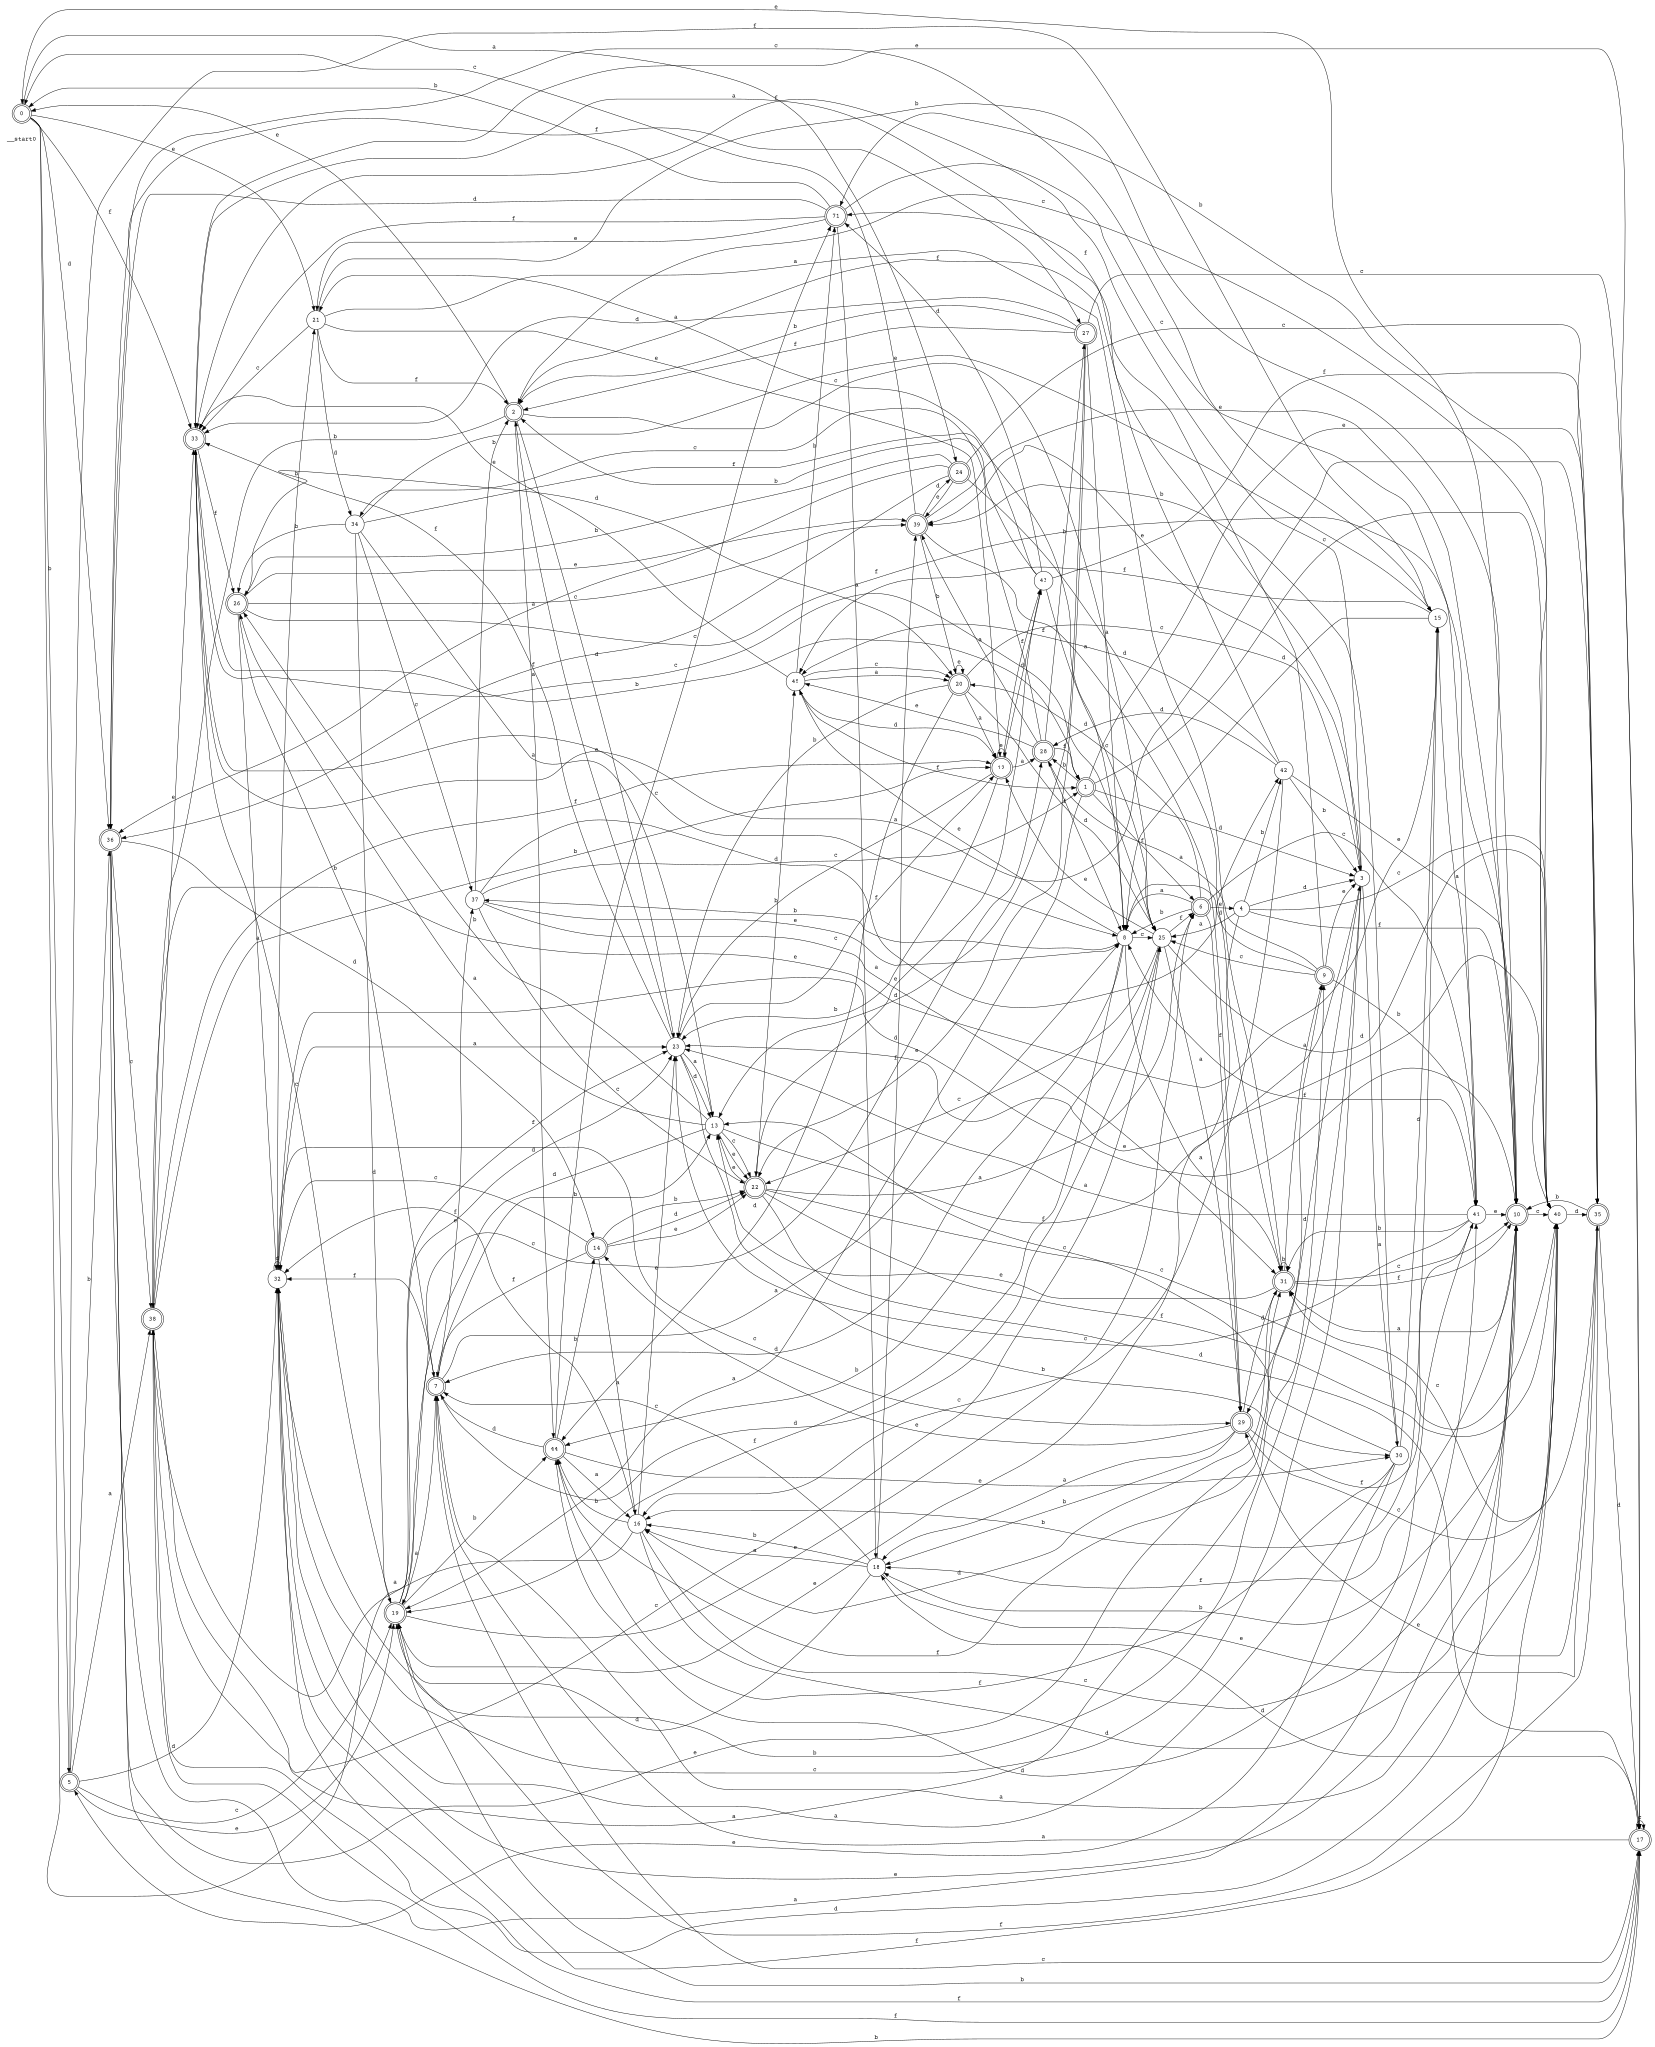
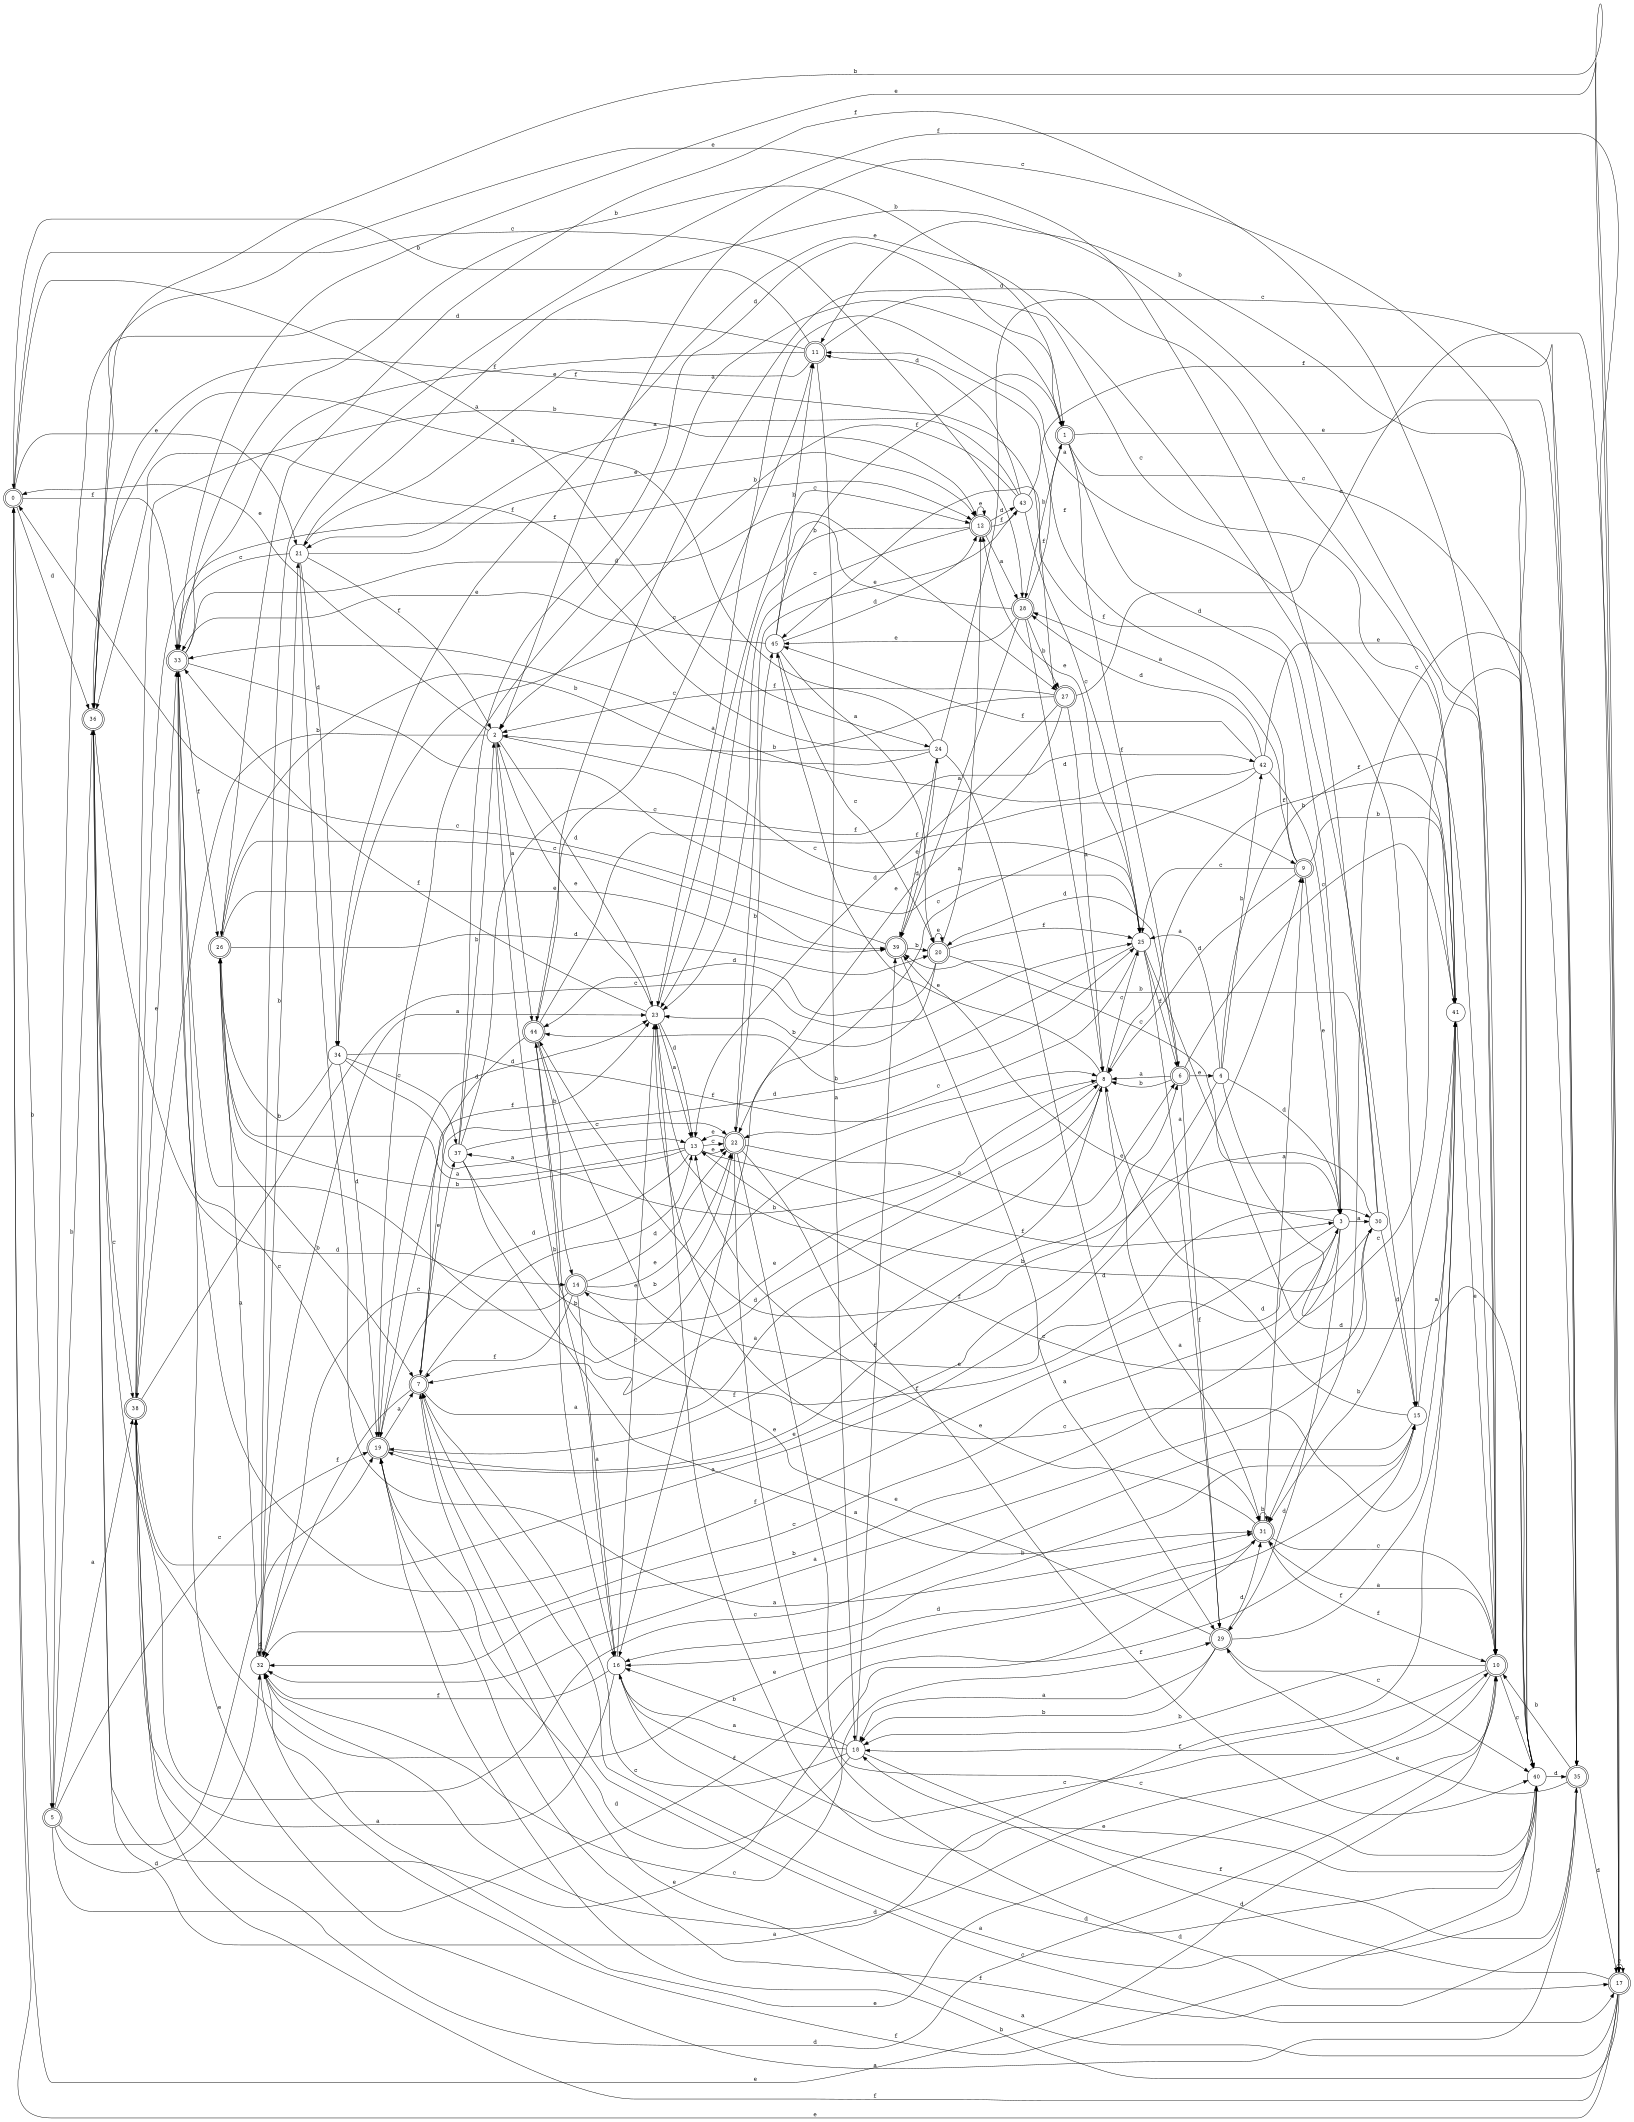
(22, 139) -> none
(836, 216) -> (815, 352)
(623, 322) -> (607, 564)
(514, 412) -> (495, 735)
(959, 472) -> (938, 749)
(1451, 565) -> none
(473, 1532) -> none
(1242, 1638) -> (1221, 1869)
none -> (68, 2118)
